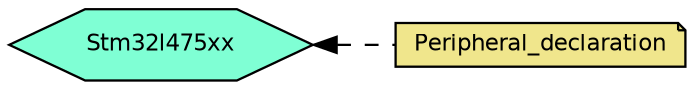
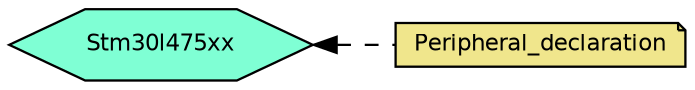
(161, 45) -> (161, 45)
